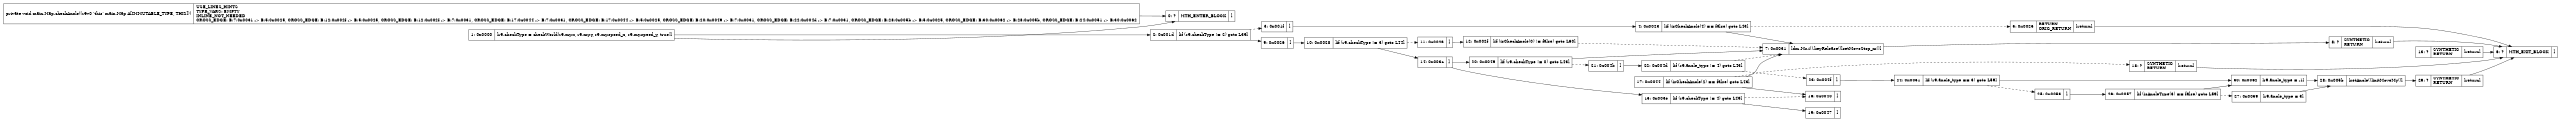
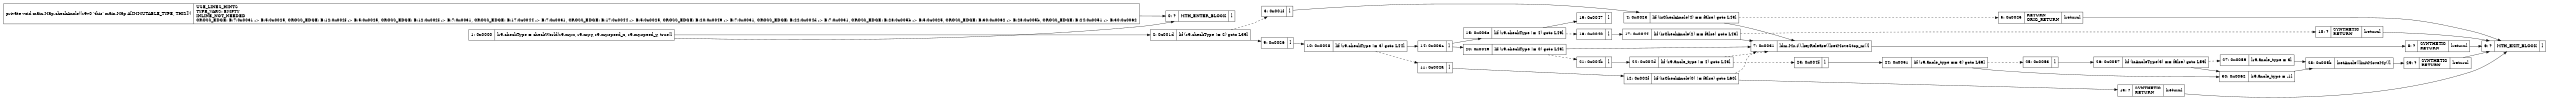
none -> (1927, 85)
(1772, 91) -> (1616, 34)
